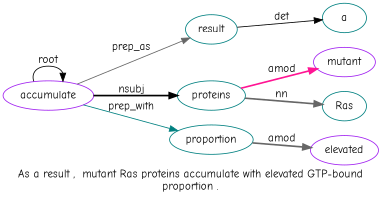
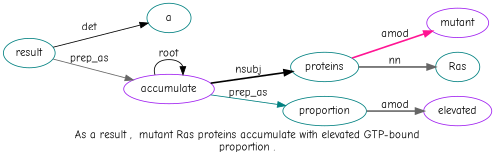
(130, 63) -> (89, 68)
(131, 107) -> (248, 93)
